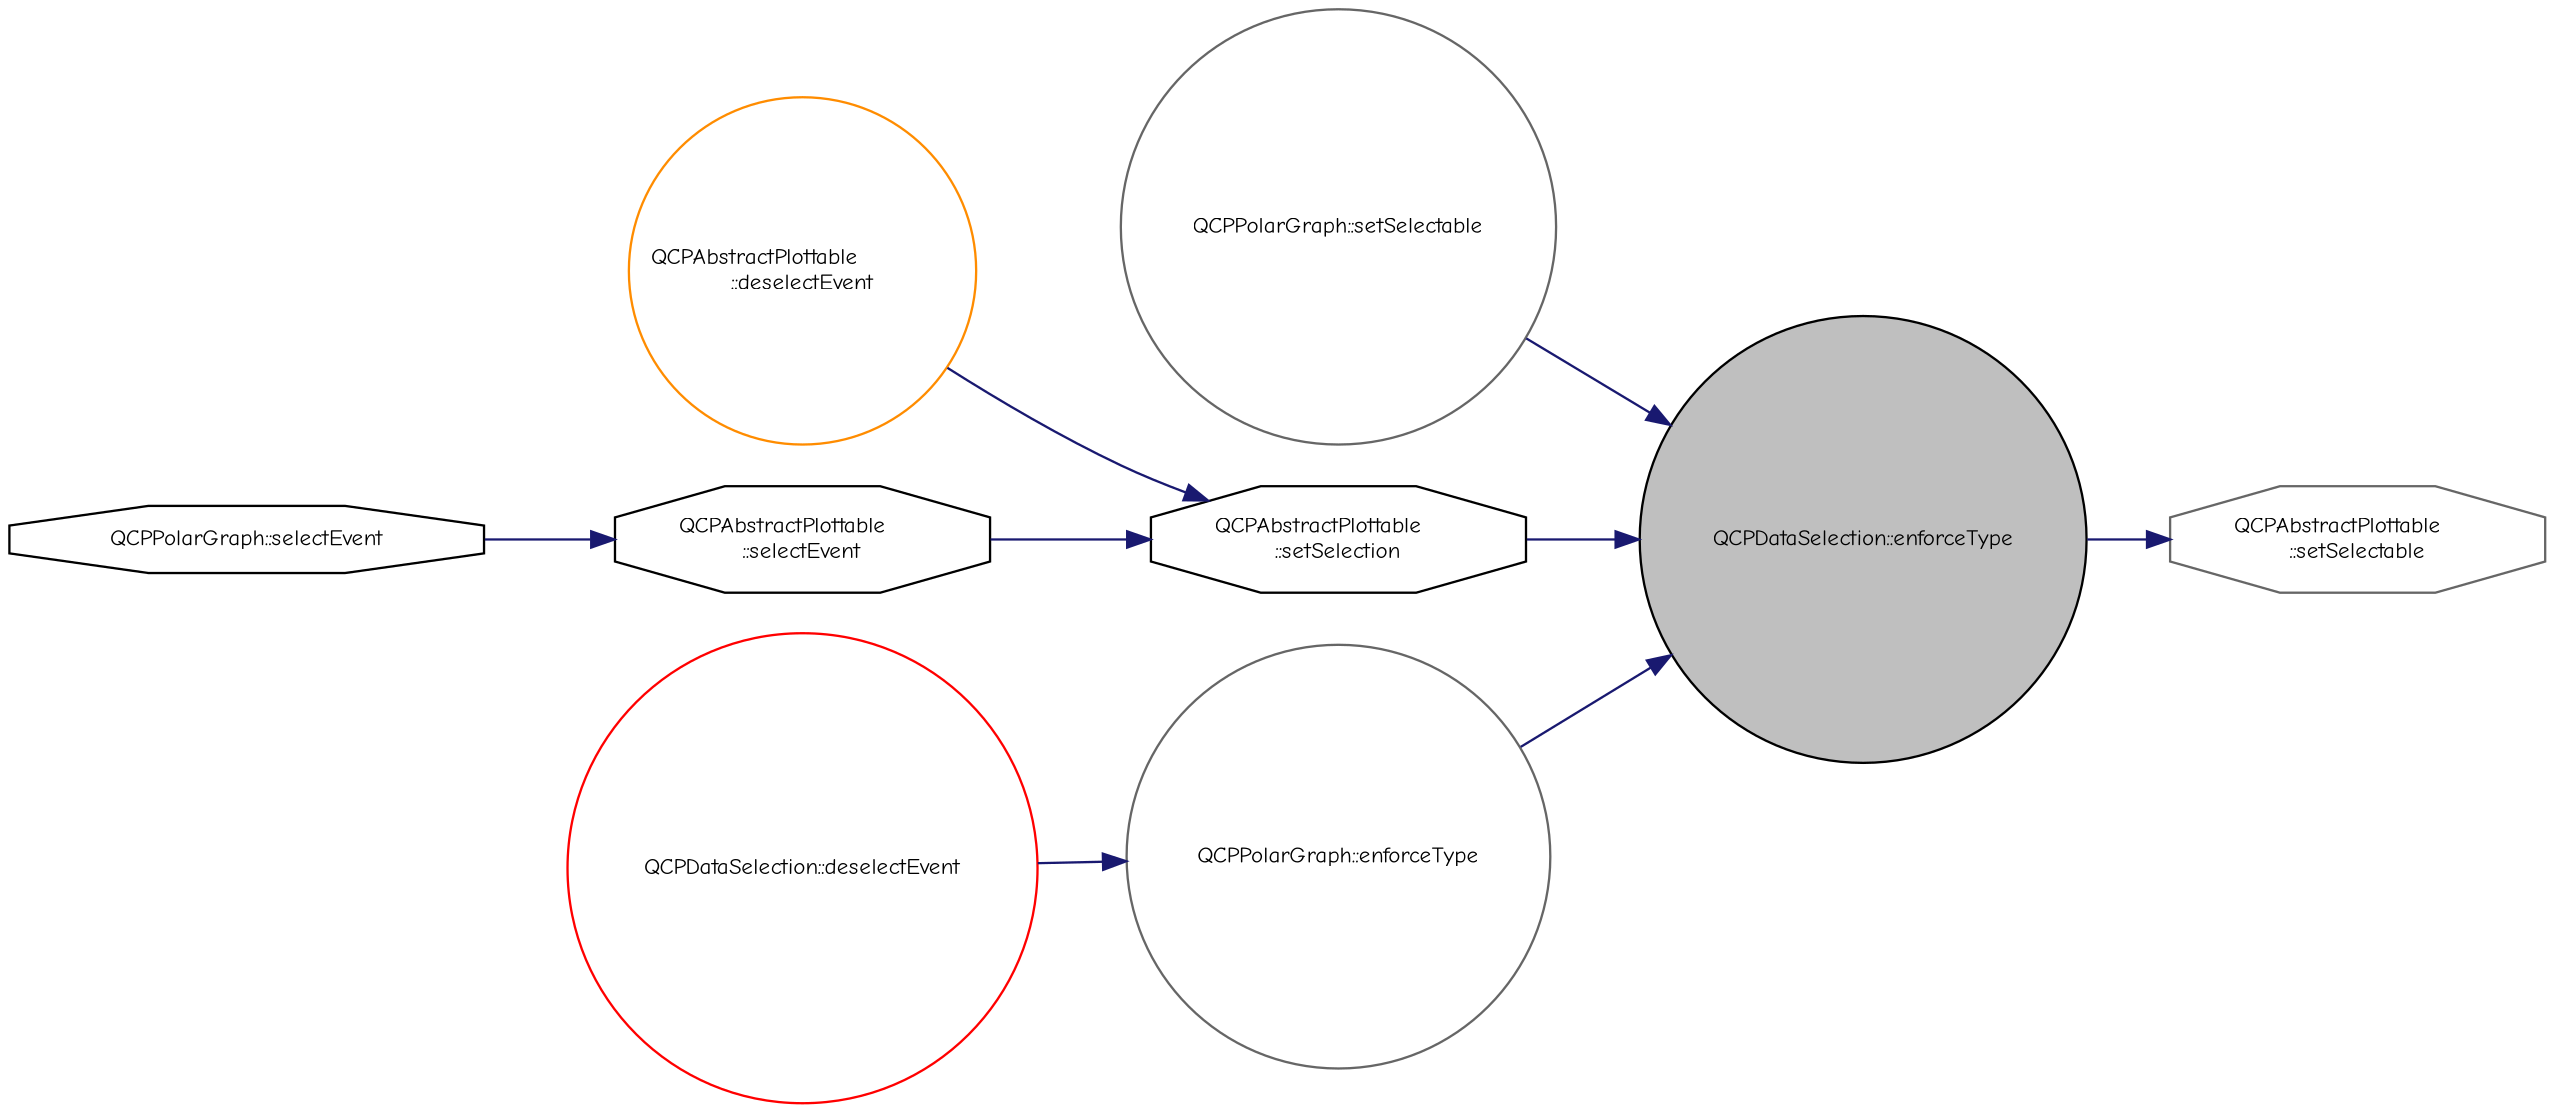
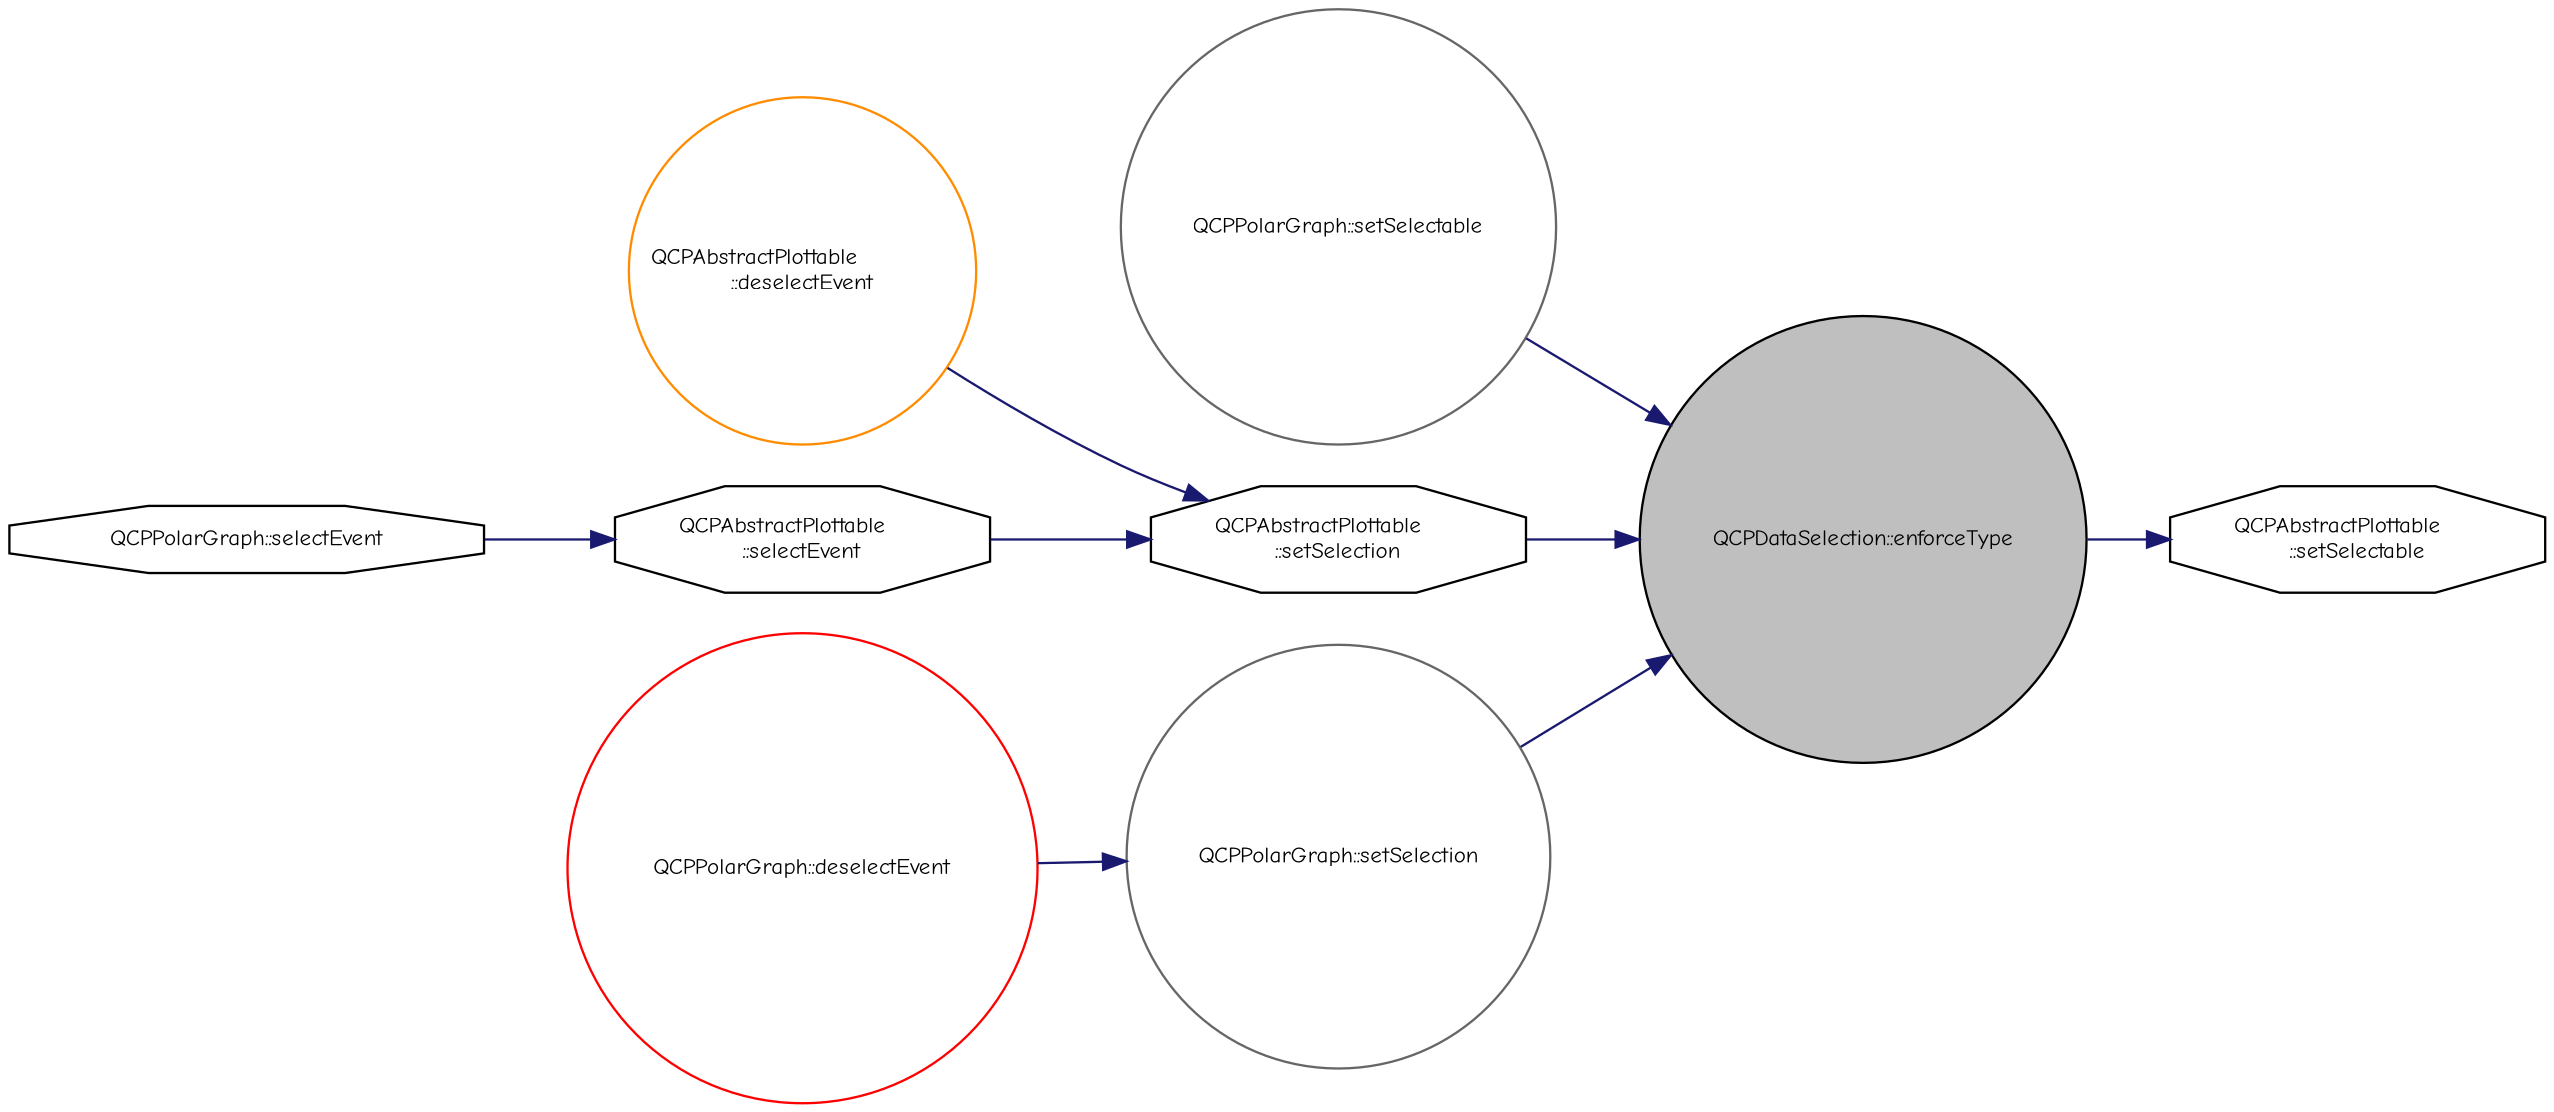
(2358, 539) -> (2358, 539)
(1338, 857) -> (1338, 857)
(803, 868) -> (803, 868)
